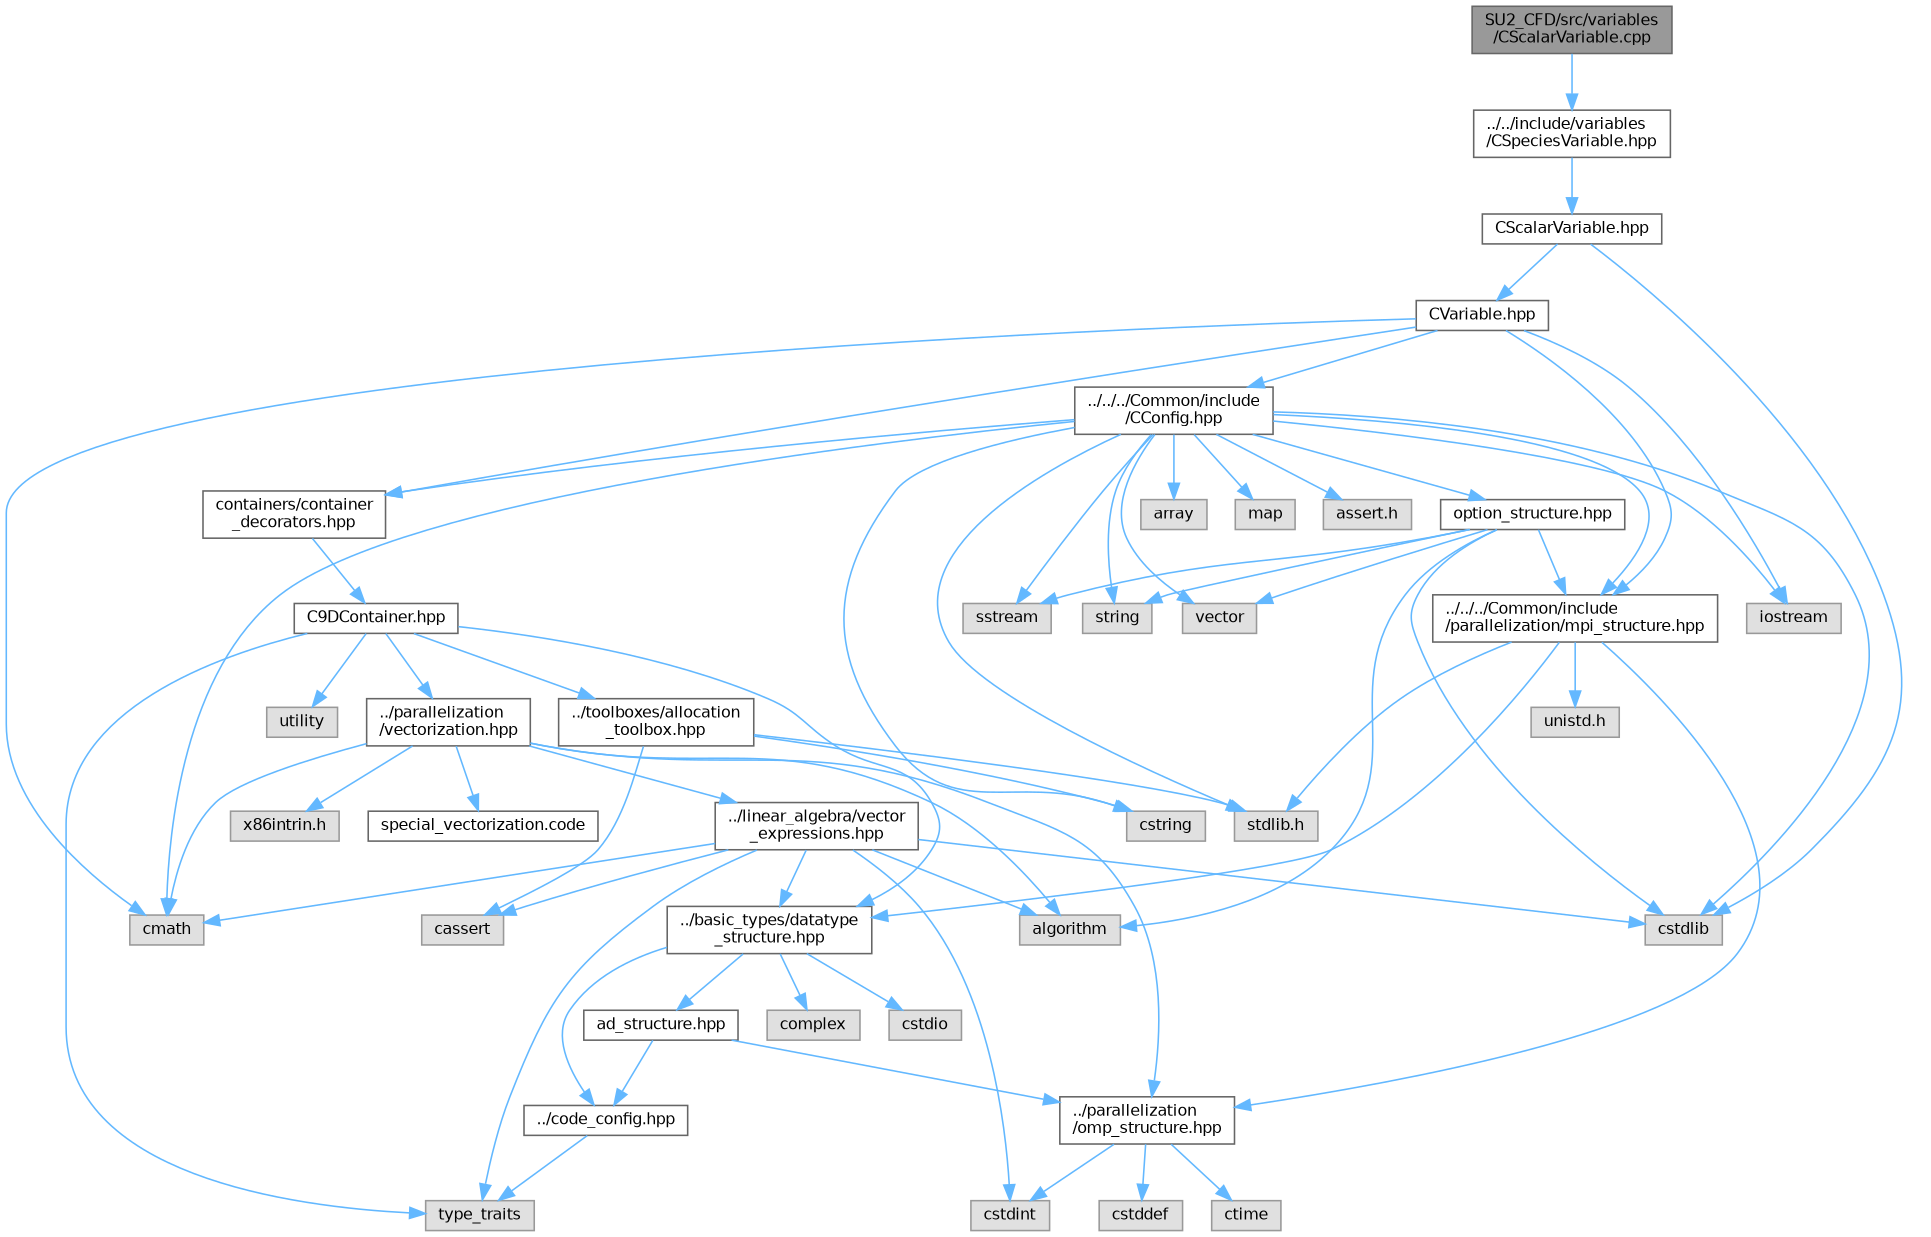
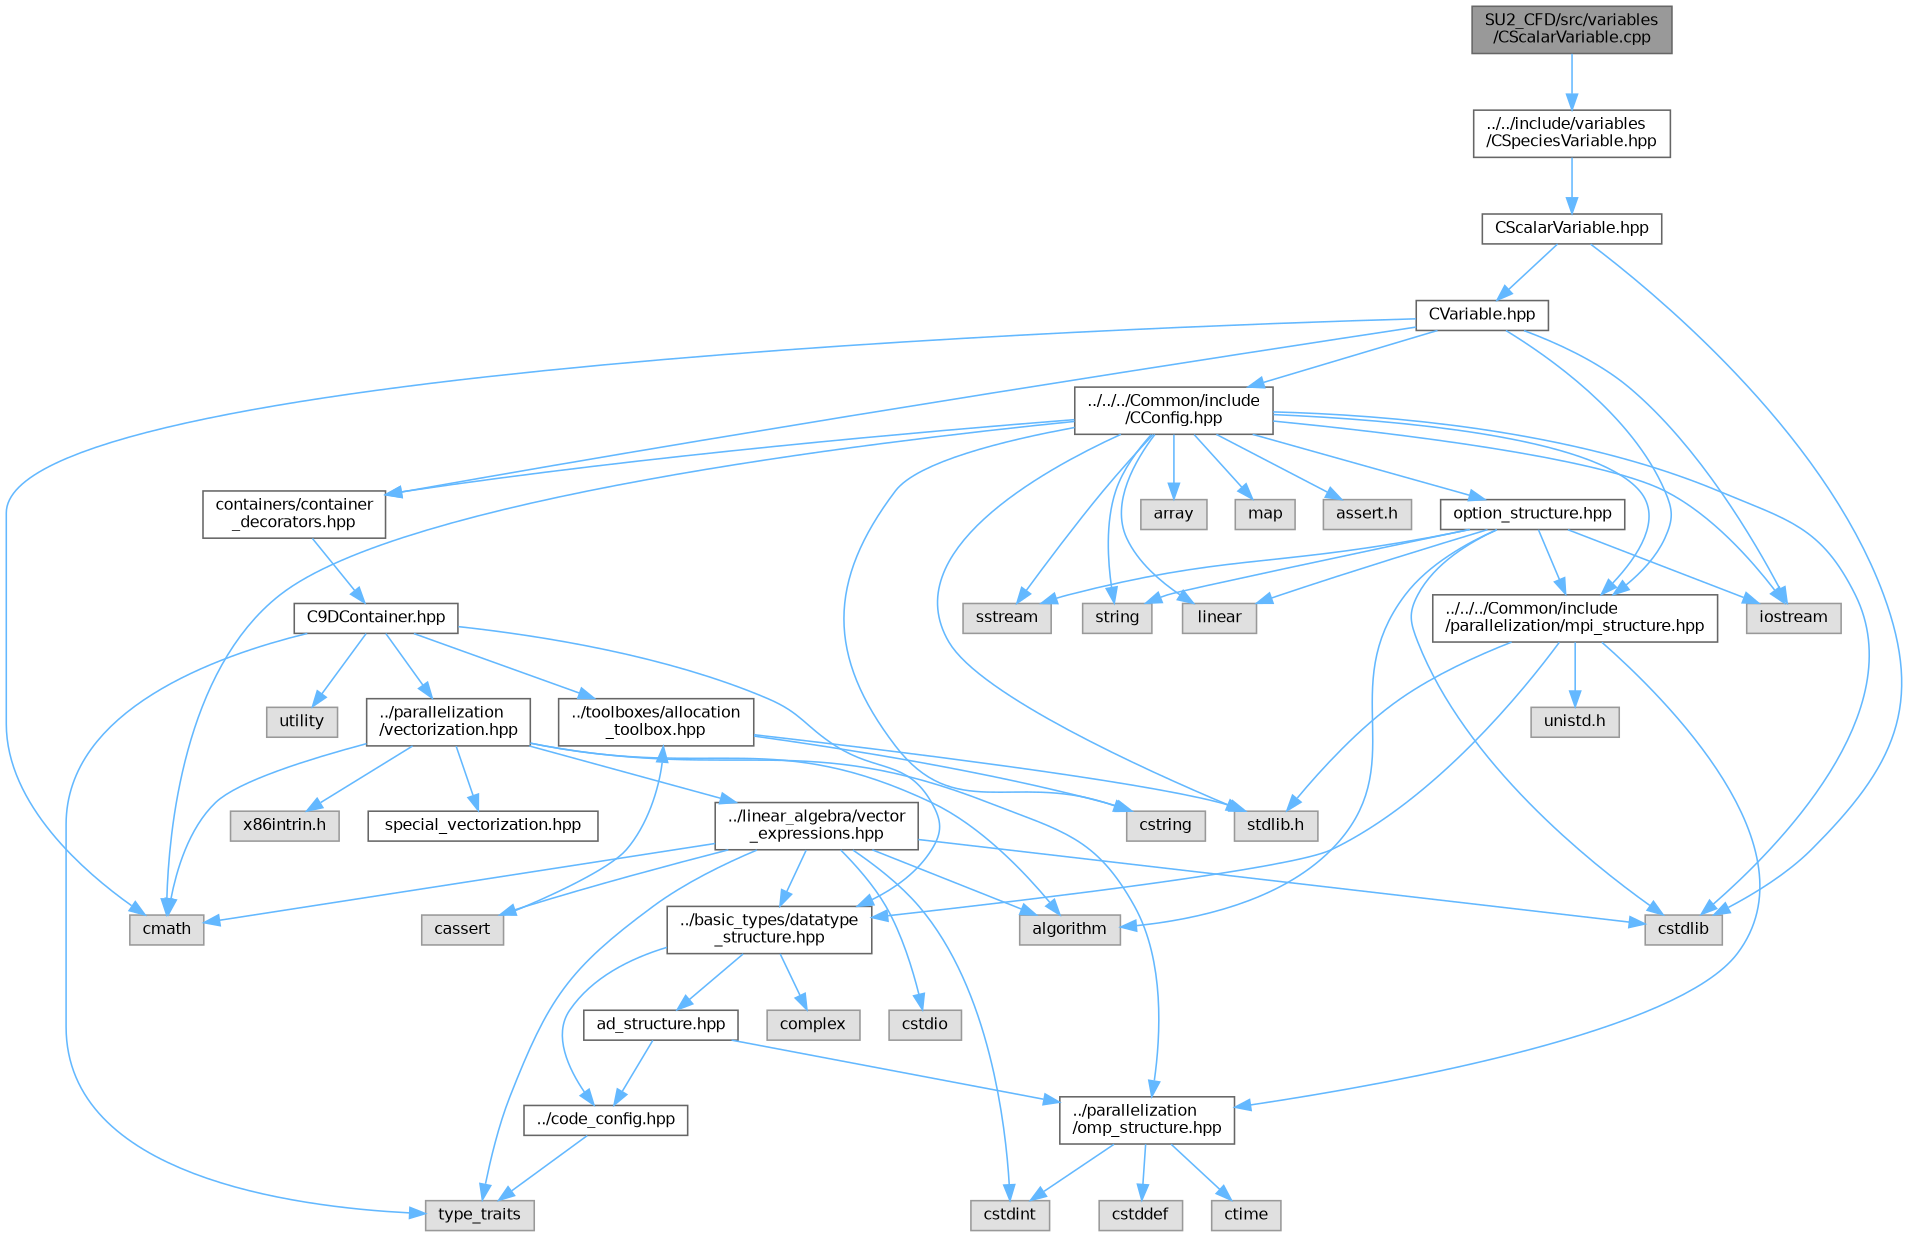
none -> (1660, 565)
(1220, 618) -> (1220, 618)
(483, 826) -> (483, 826)
(597, 850) -> (594, 873)
(847, 978) -> (885, 905)
